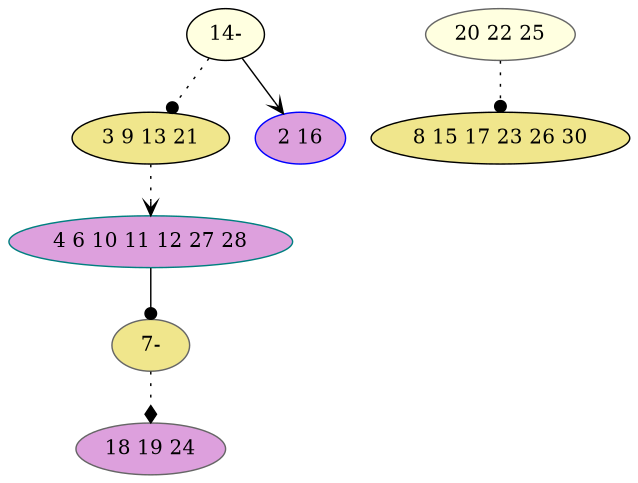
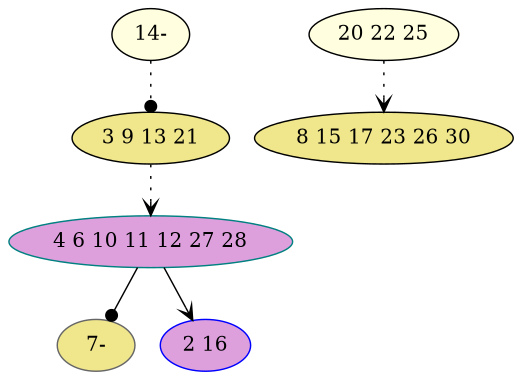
(500, 35) -> (384, 35)
(258, 80) -> (175, 288)
(500, 81) -> (384, 79)
(151, 449) -> none
